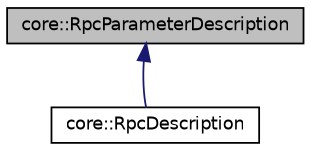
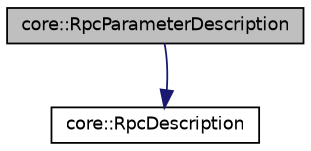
(144, 85) -> (167, 67)
